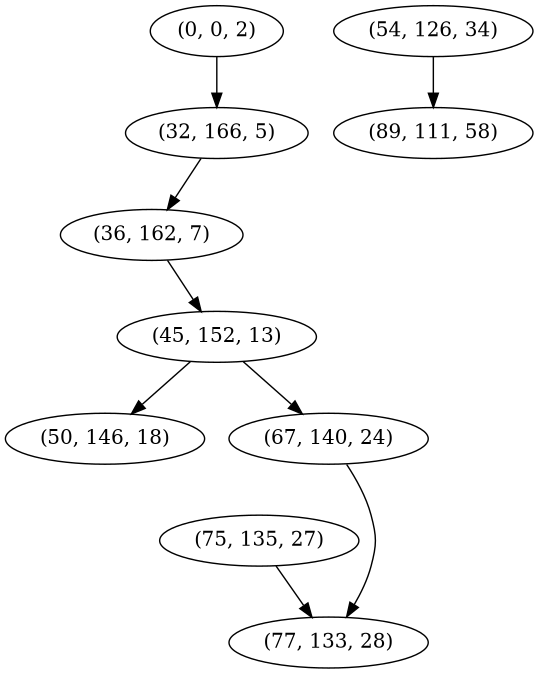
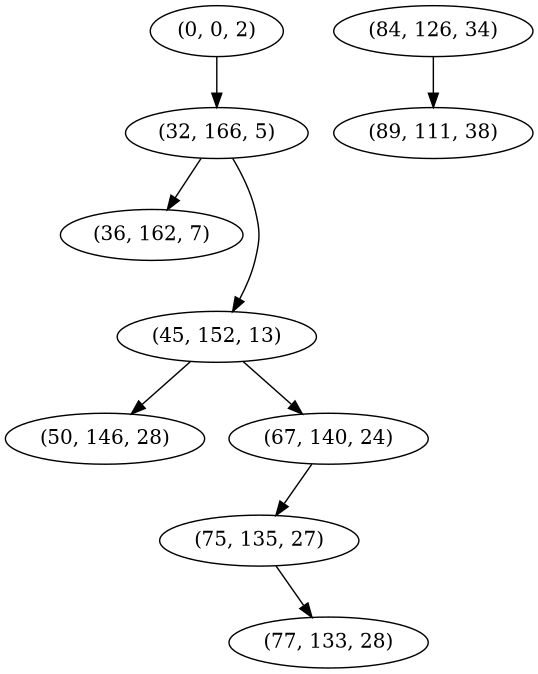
(433, 31) -> (433, 31)
(433, 133) -> (433, 133)
(180, 280) -> (259, 228)
(105, 439) -> (105, 439)
(375, 534) -> (298, 484)
